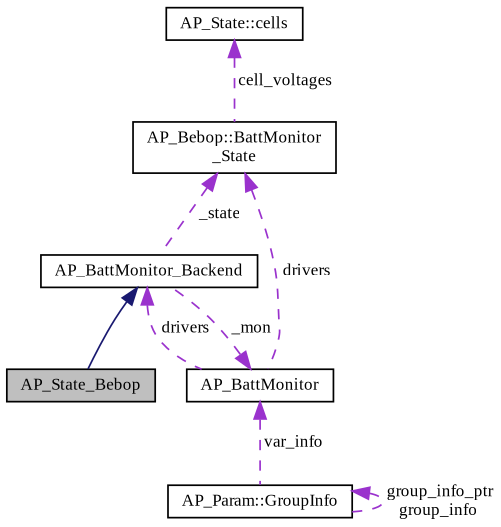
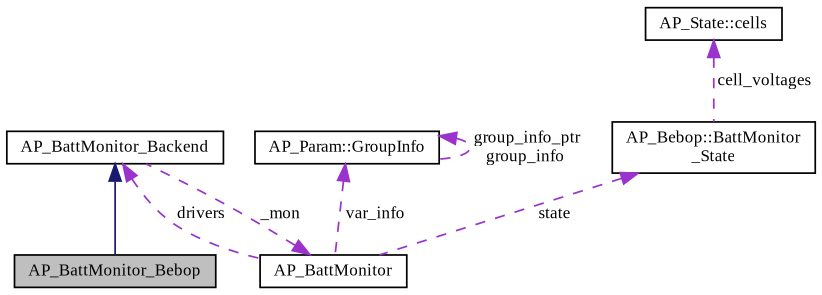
(184, 221) -> none
(305, 271) -> (553, 214)
(81, 385) -> (115, 271)
(260, 452) -> (339, 218)
